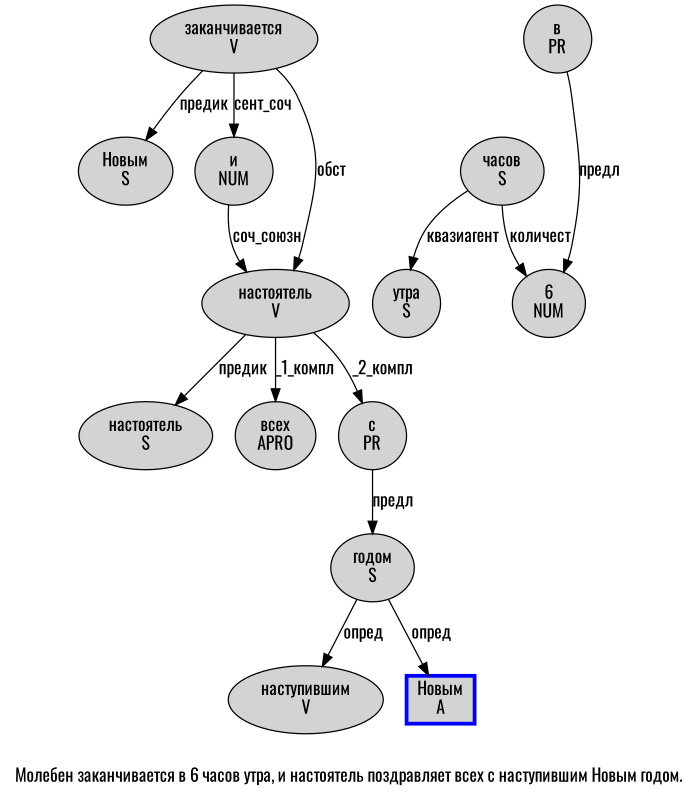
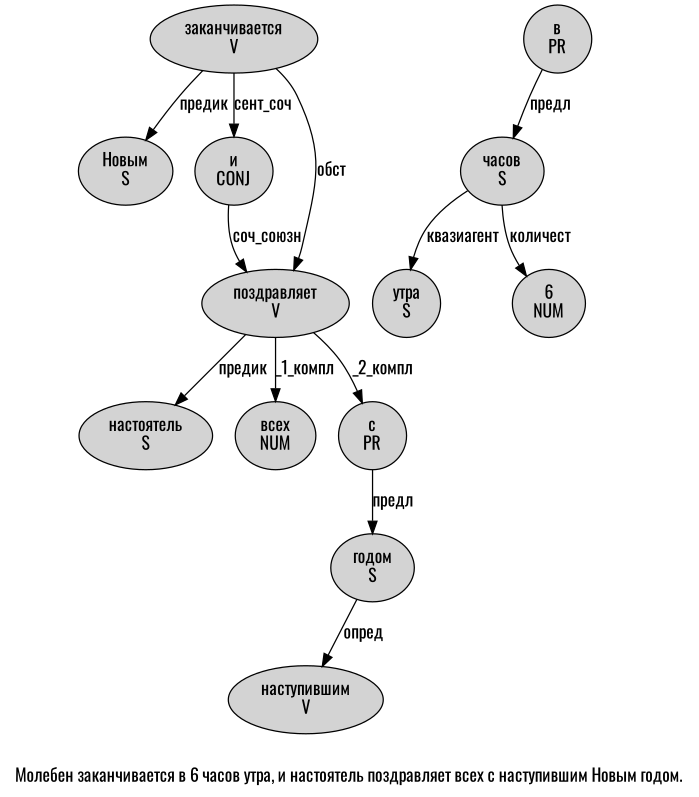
(579, 166) -> (529, 98)
(234, 171) -> (234, 171)
(276, 303) -> (276, 303)
(276, 436) -> (276, 436)
(441, 700) -> none
